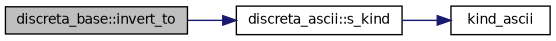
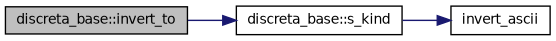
(319, 20) -> (319, 20)
(501, 20) -> (501, 20)
